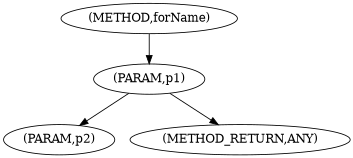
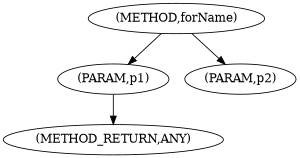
(108, 107) -> (206, 46)
